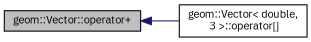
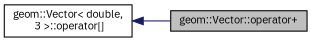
(165, 21) -> (157, 21)
